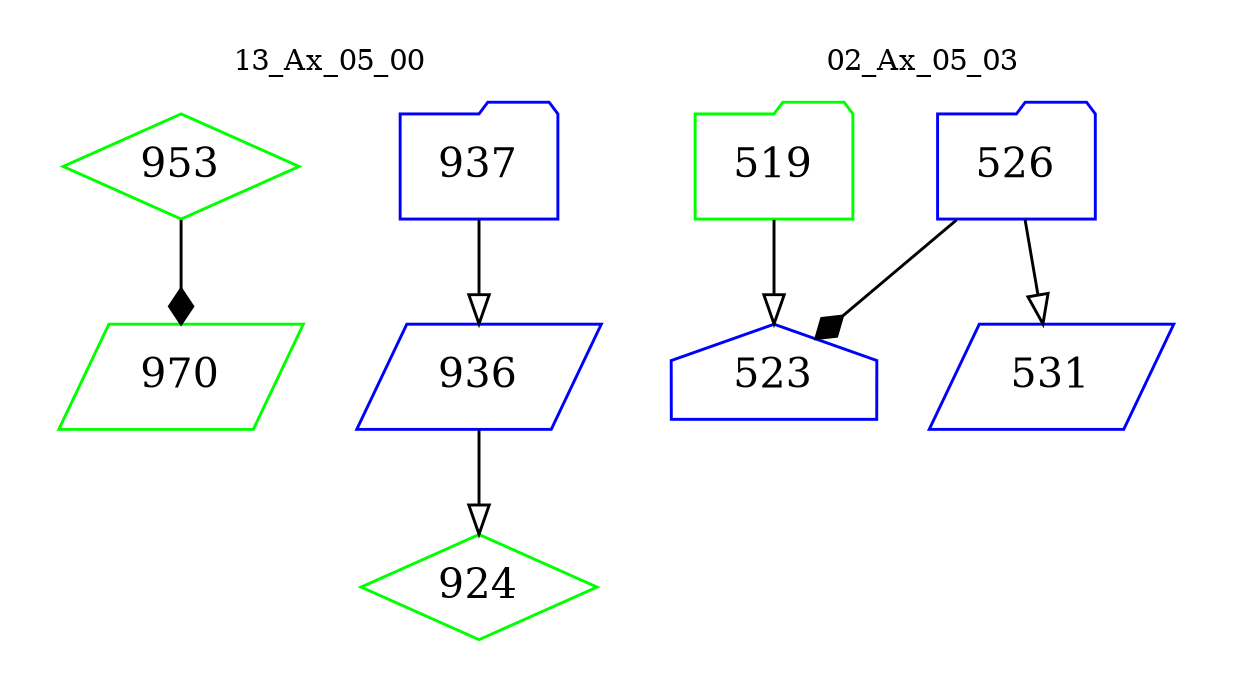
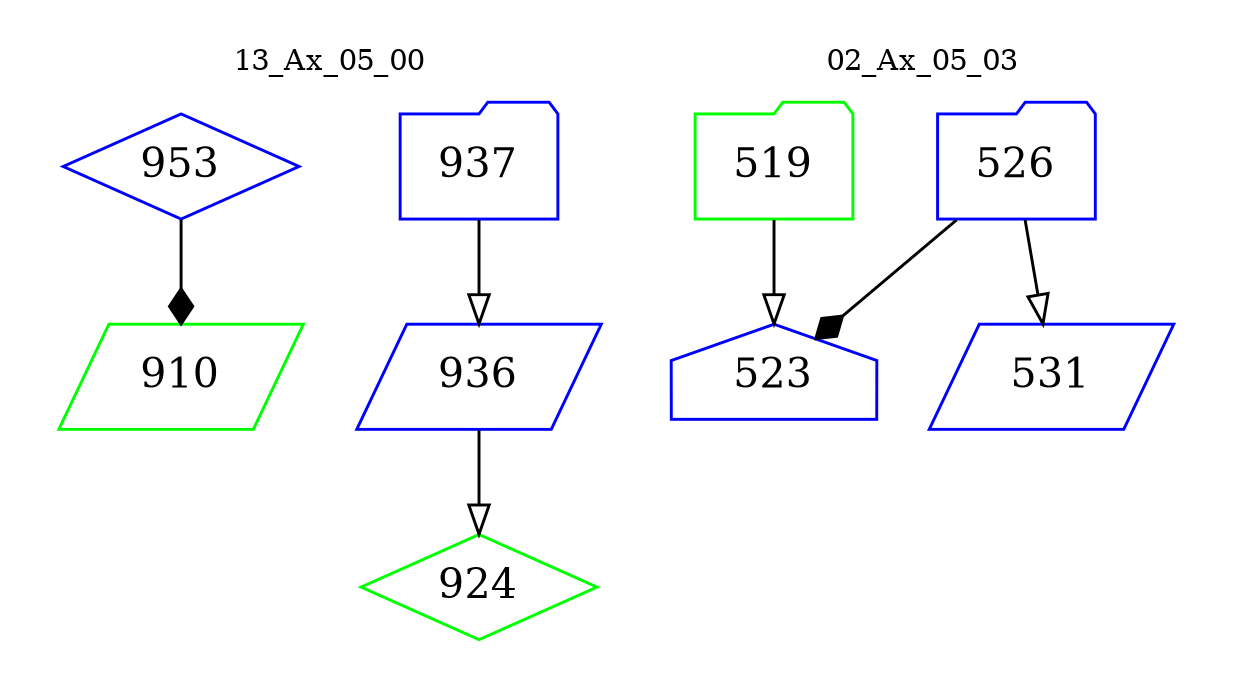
(181, 166) -> (181, 166)
(181, 377) -> (181, 377)
